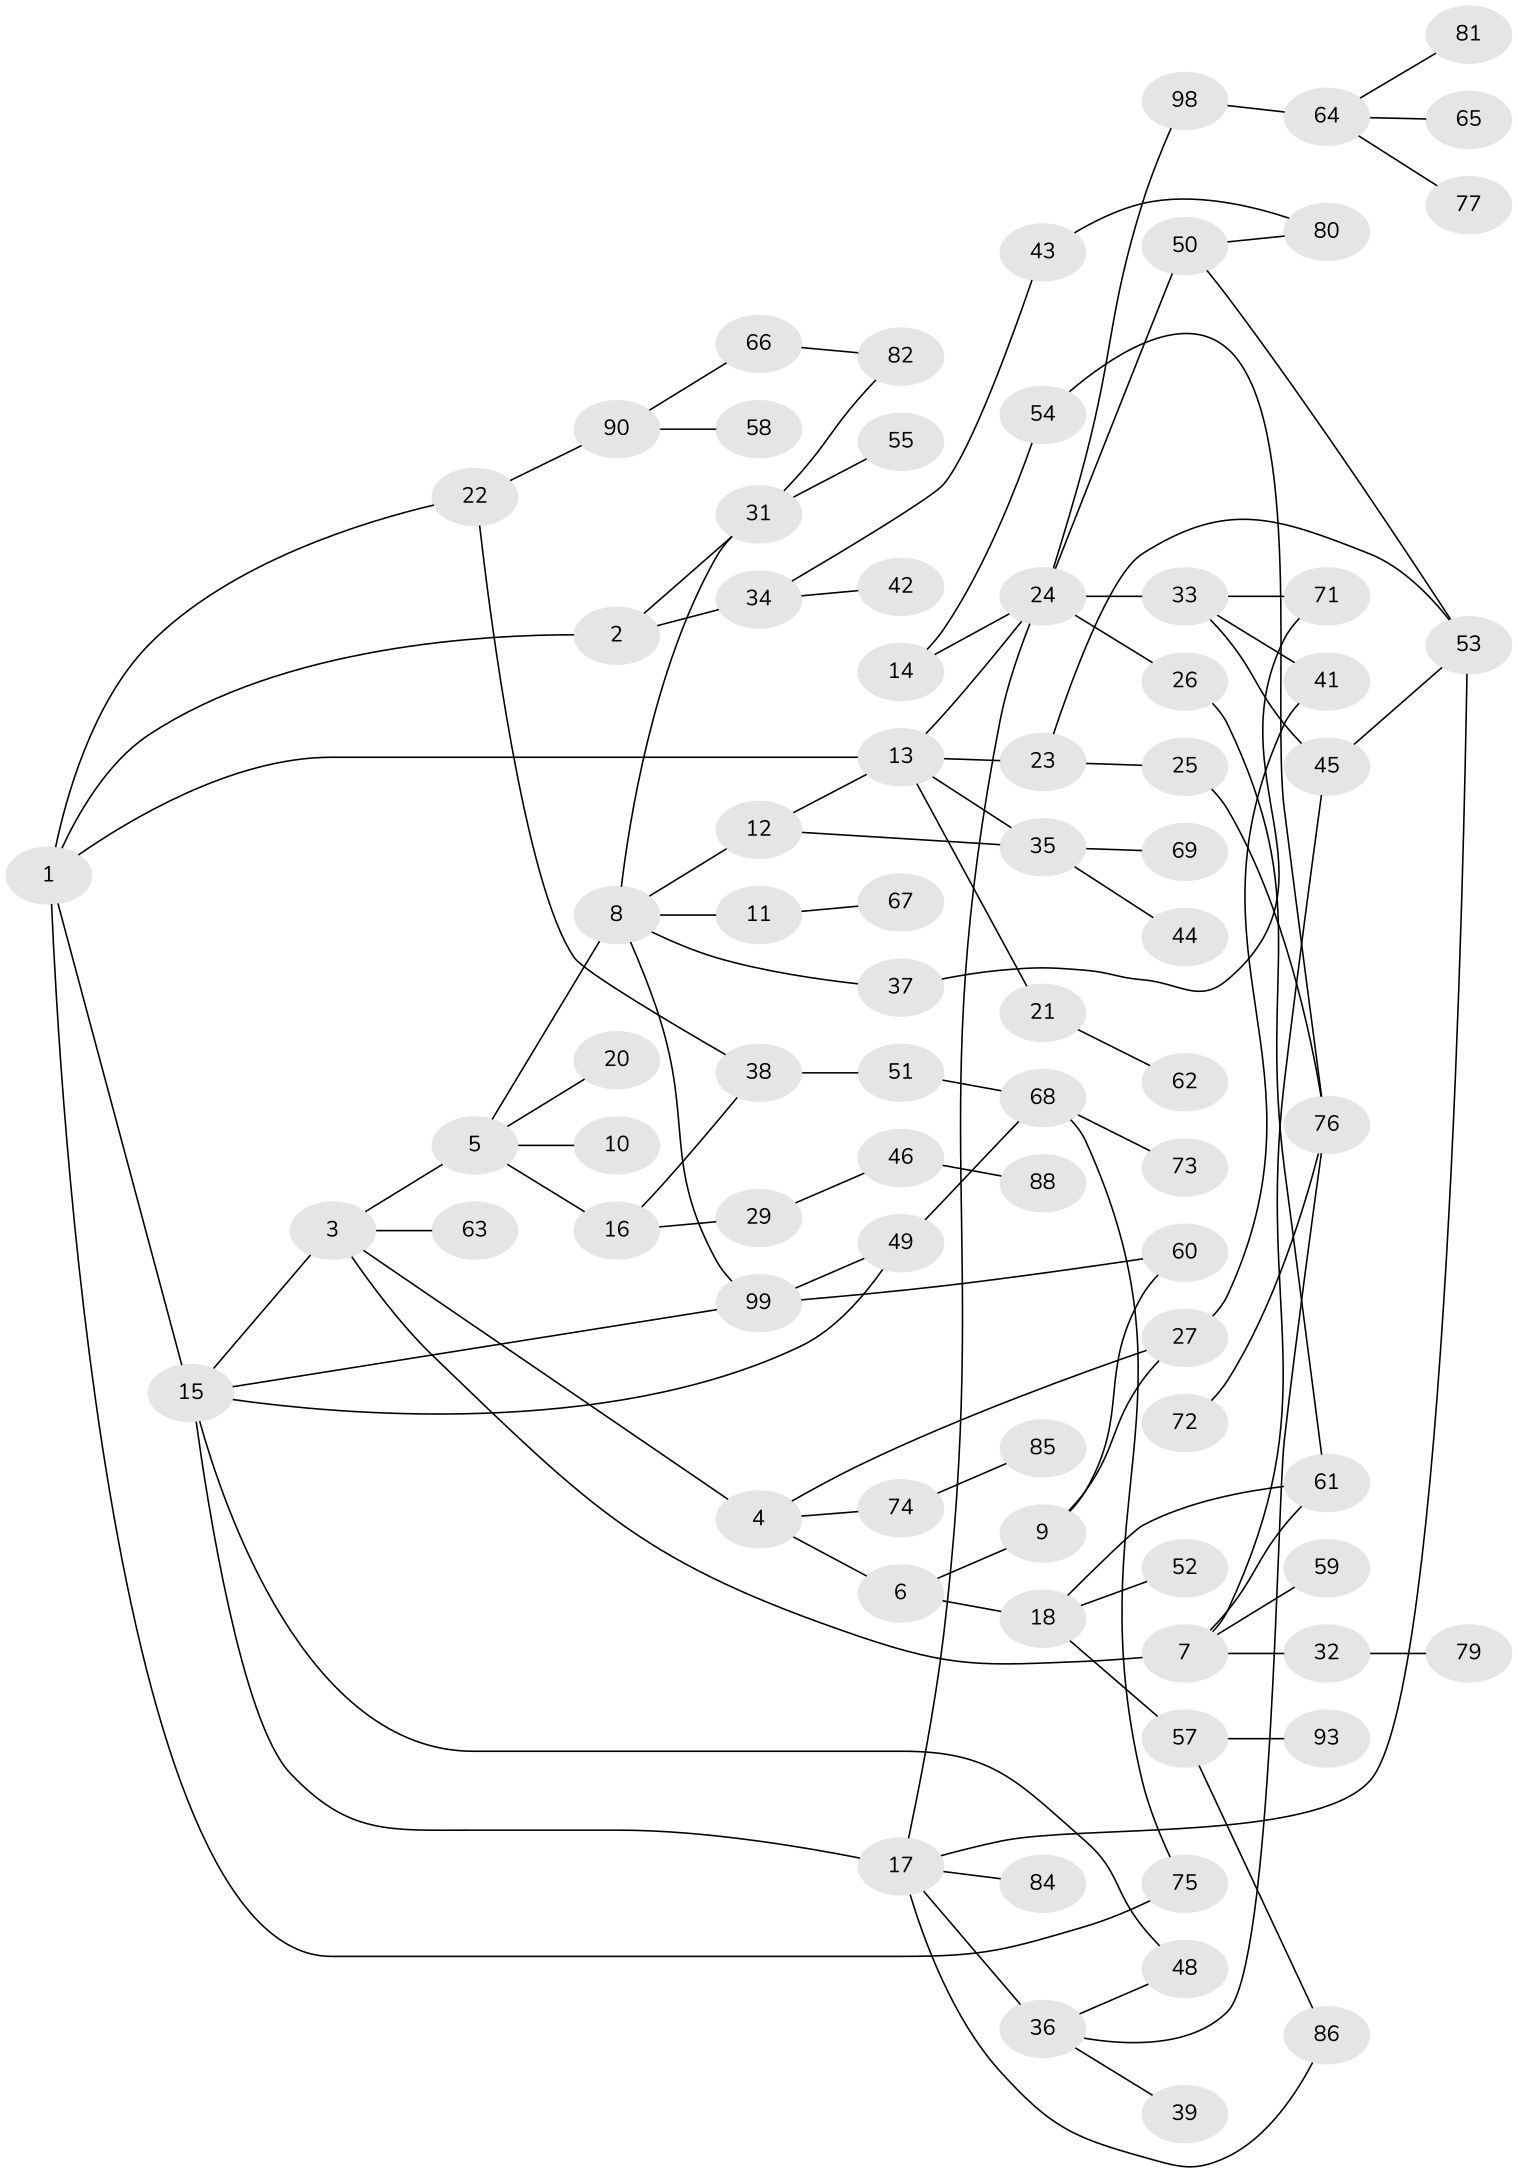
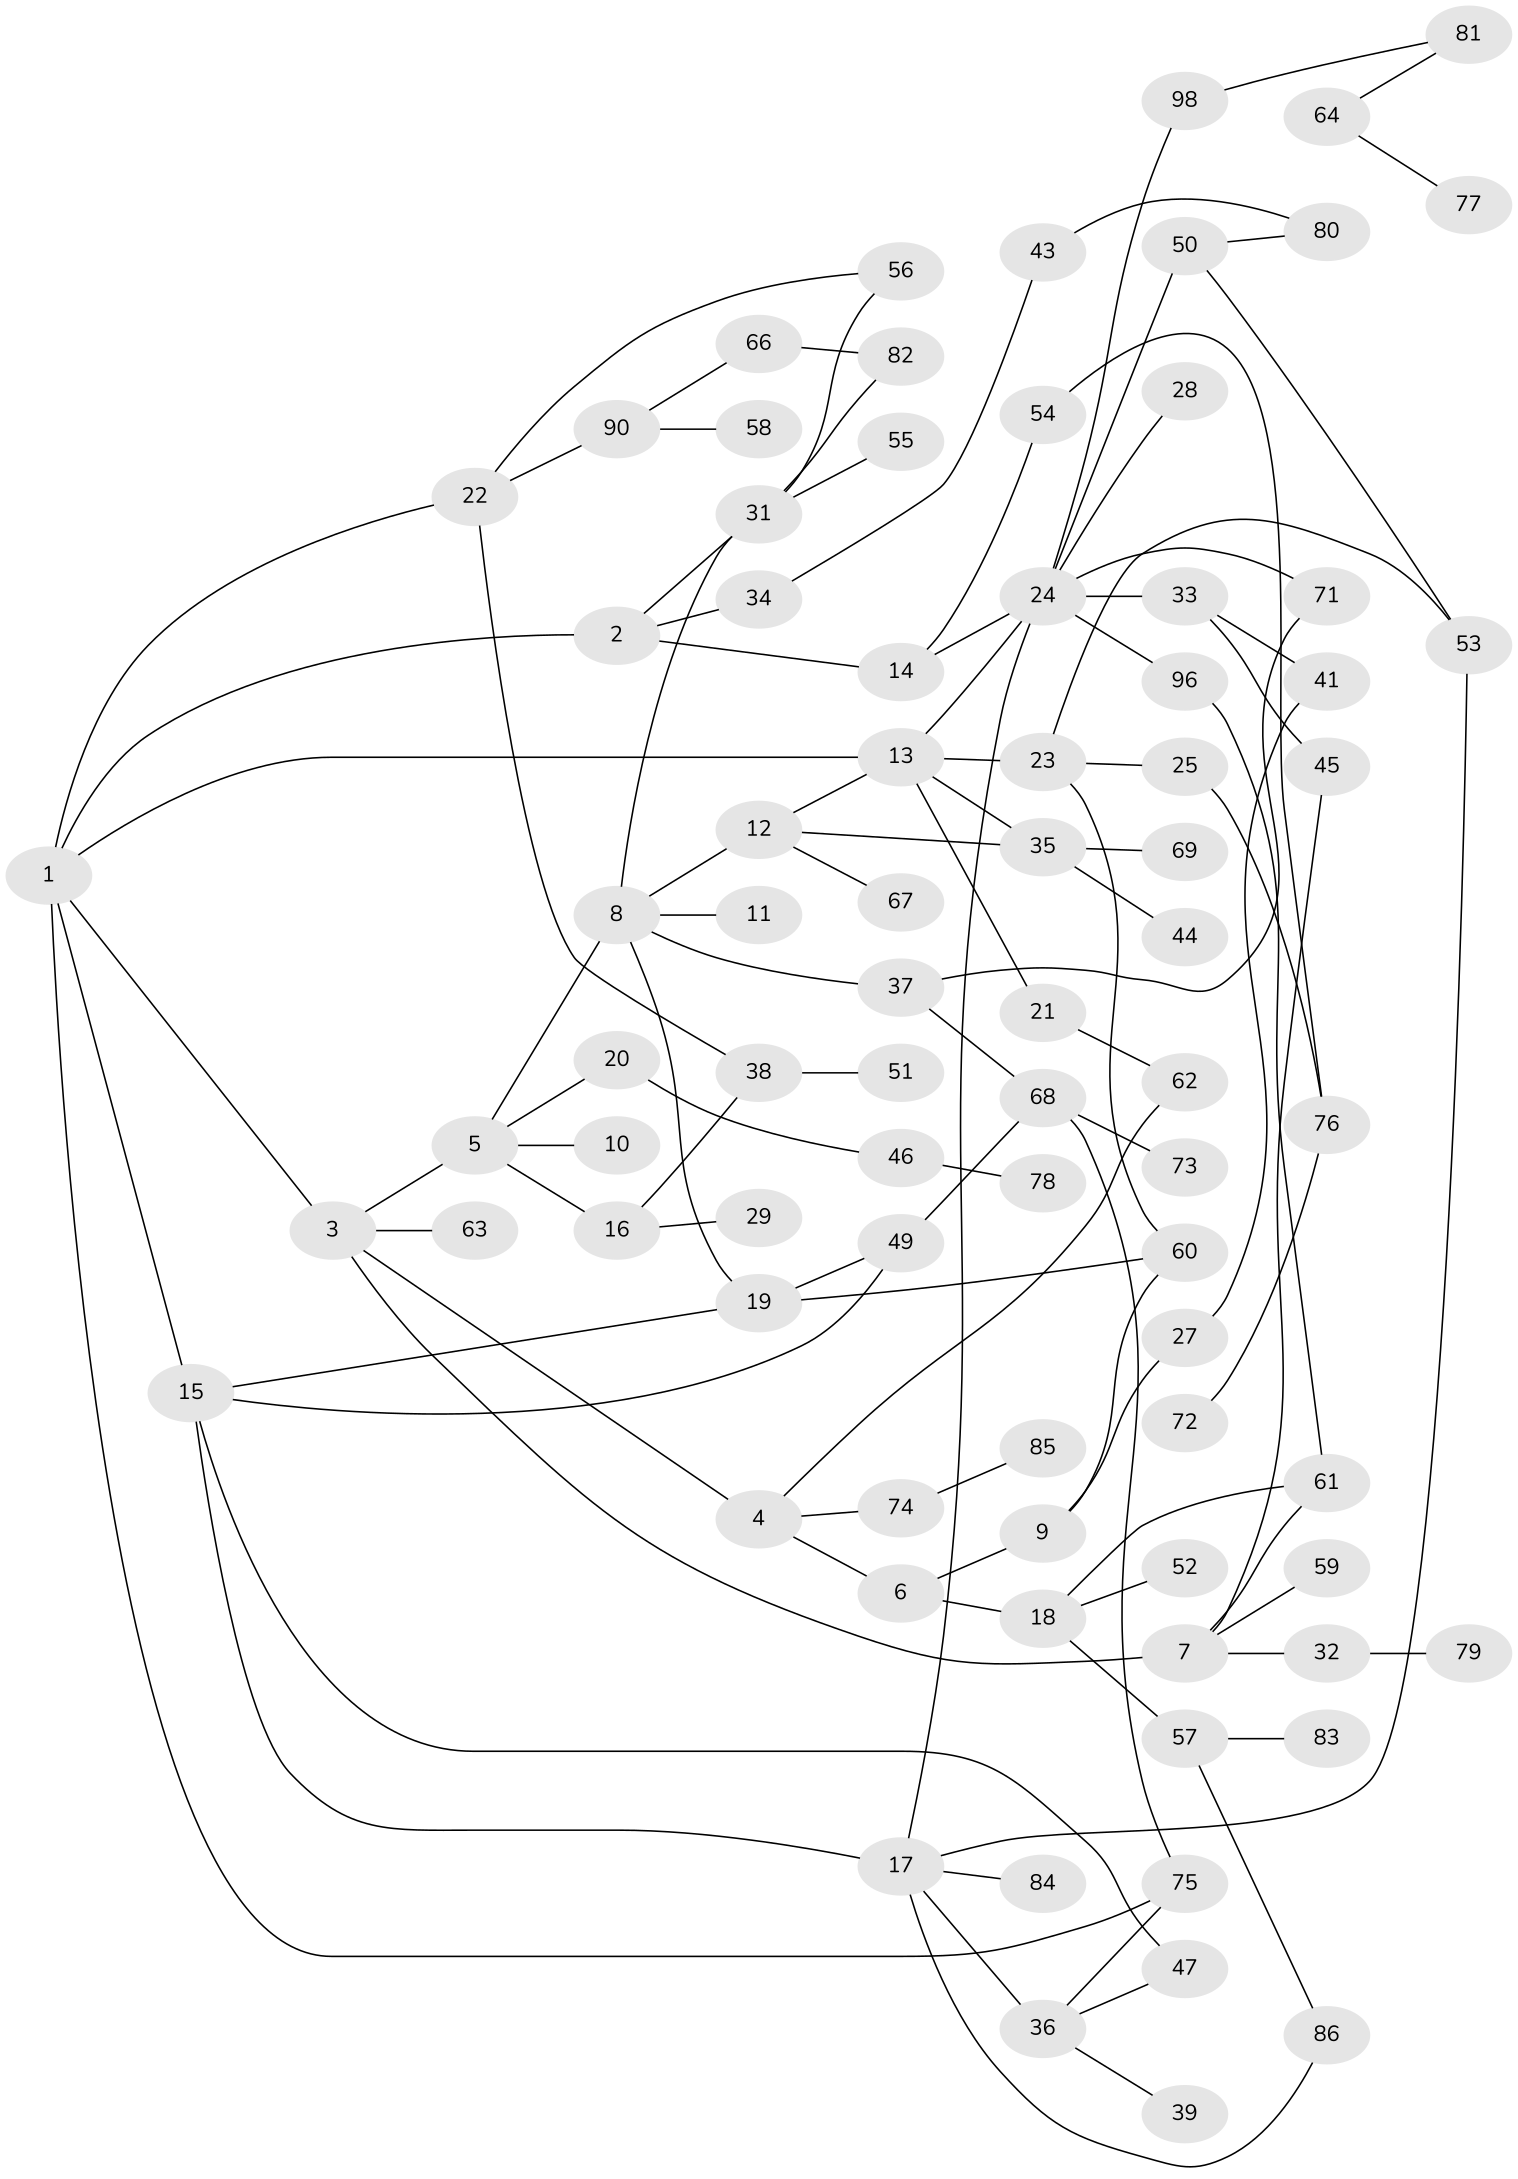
(1256, 109) -> (1326, 64)
(1469, 120) -> none
none -> (901, 271)
none -> (1185, 391)
(901, 587) -> none
(1256, 596) -> (1185, 548)
none -> (759, 654)
(1185, 681) -> (1185, 681)
(1398, 706) -> none
(830, 909) -> (830, 866)
none -> (1114, 1007)
(972, 1085) -> (974, 1044)
(1043, 1183) -> (1043, 1183)
(830, 1188) -> (750, 1127)
(759, 1303) -> (759, 1303)
(262, 1312) -> (191, 1053)
(975, 1414) -> (992, 1319)
(1273, 1685) -> (1114, 1956)
(1327, 1739) -> (1327, 1739)
(1185, 1969) -> (1185, 1969)
